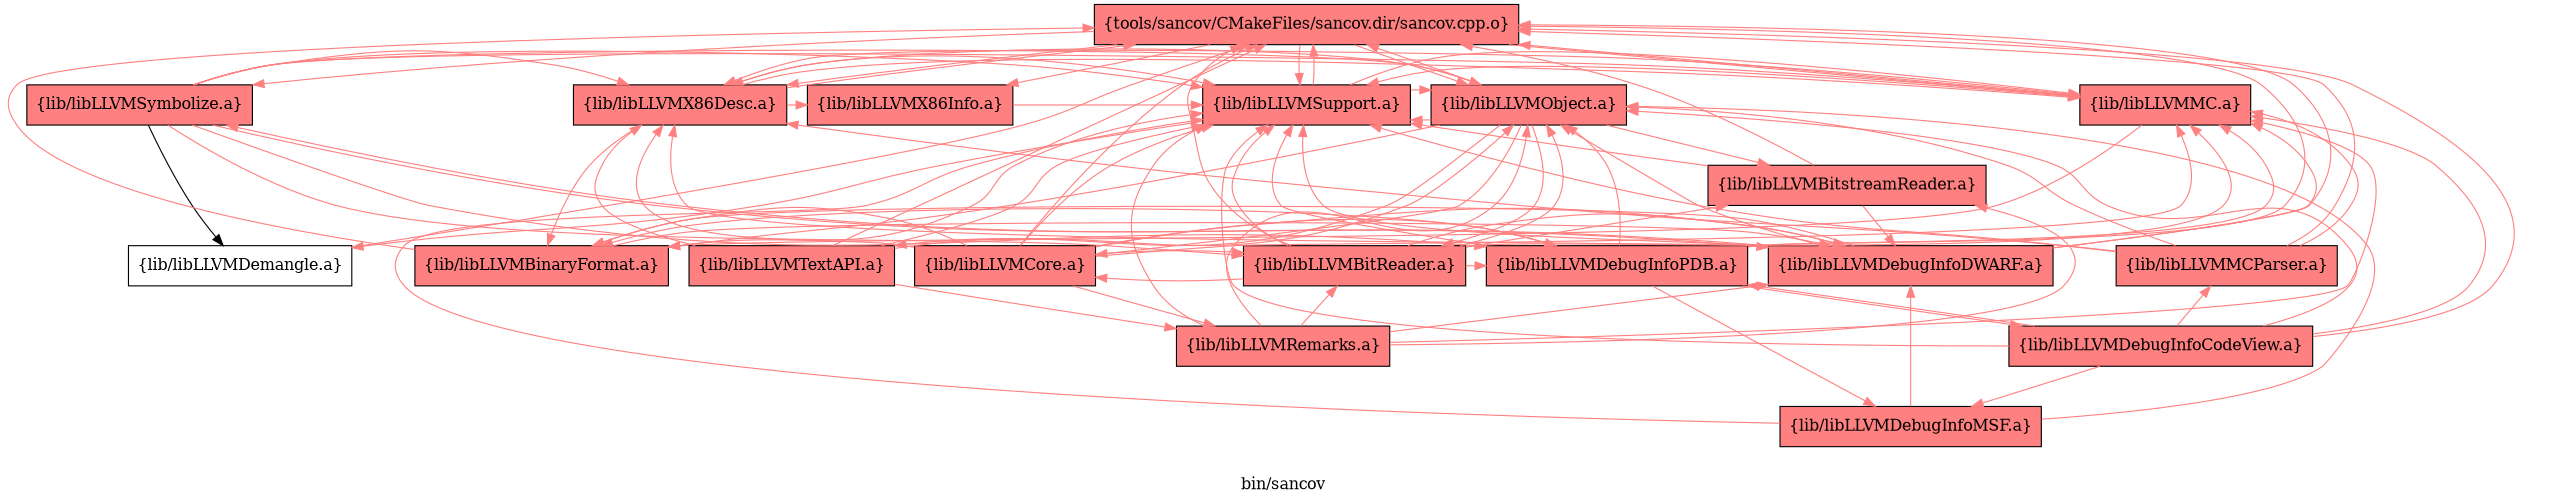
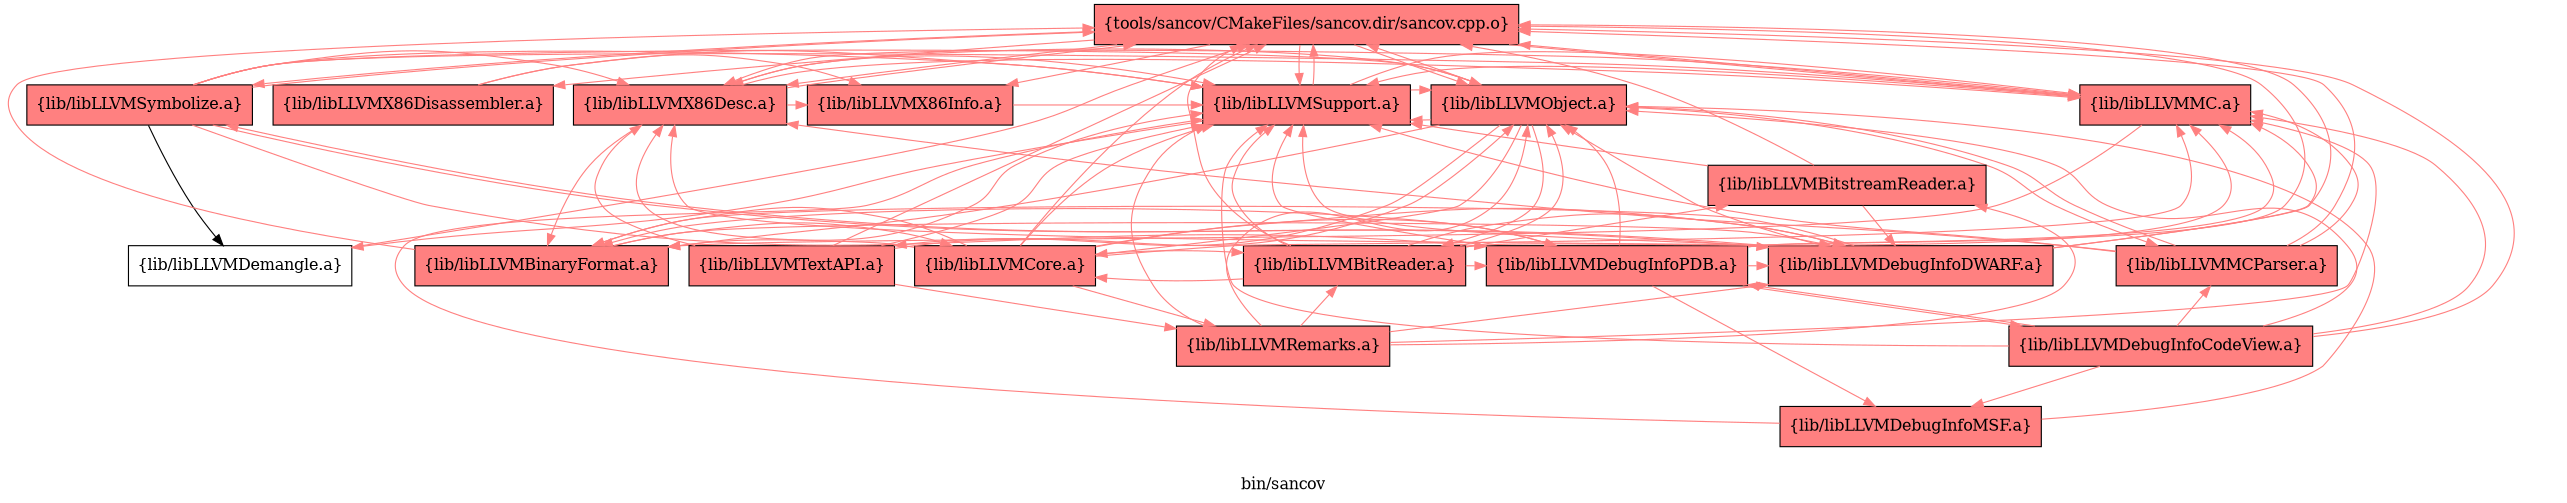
none -> (413, 105)
(1682, 144) -> (2001, 171)
(446, 223) -> (667, 53)
none -> (777, 223)
(1911, 355) -> (1752, 266)
